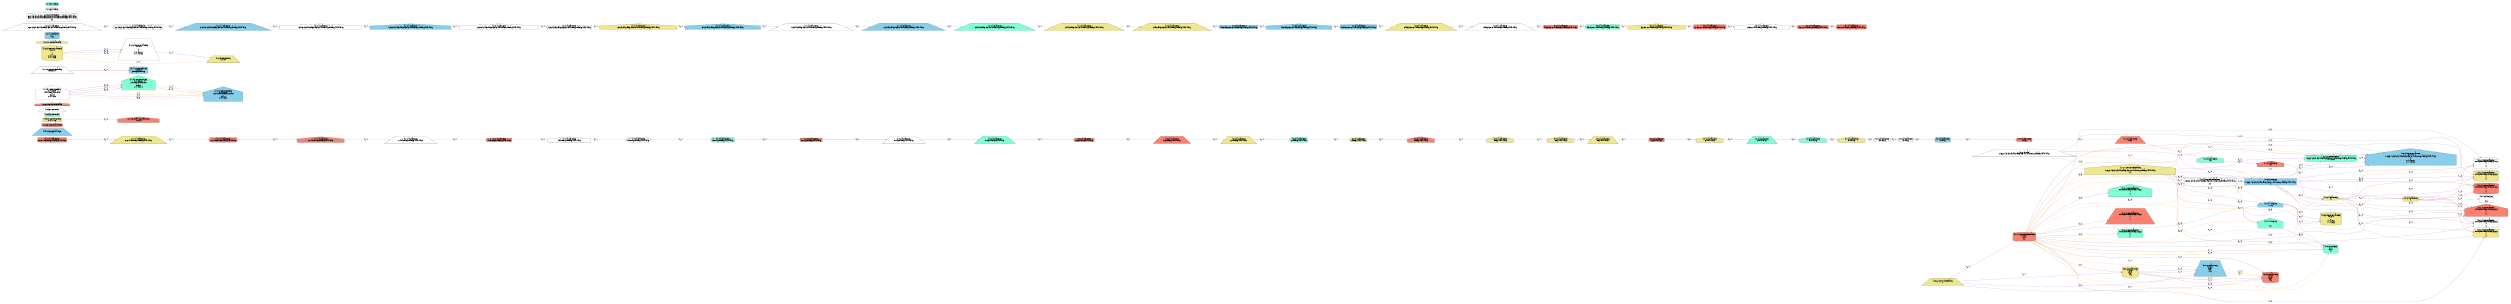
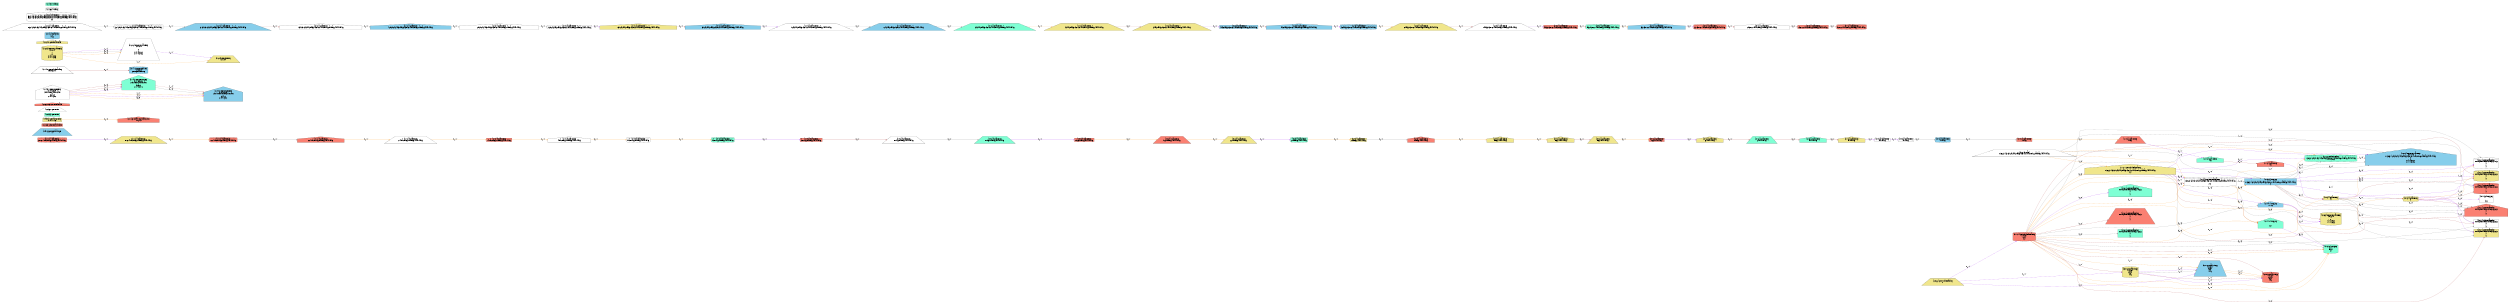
(1657, 27) -> (1657, 27)
(2112, 290) -> none
